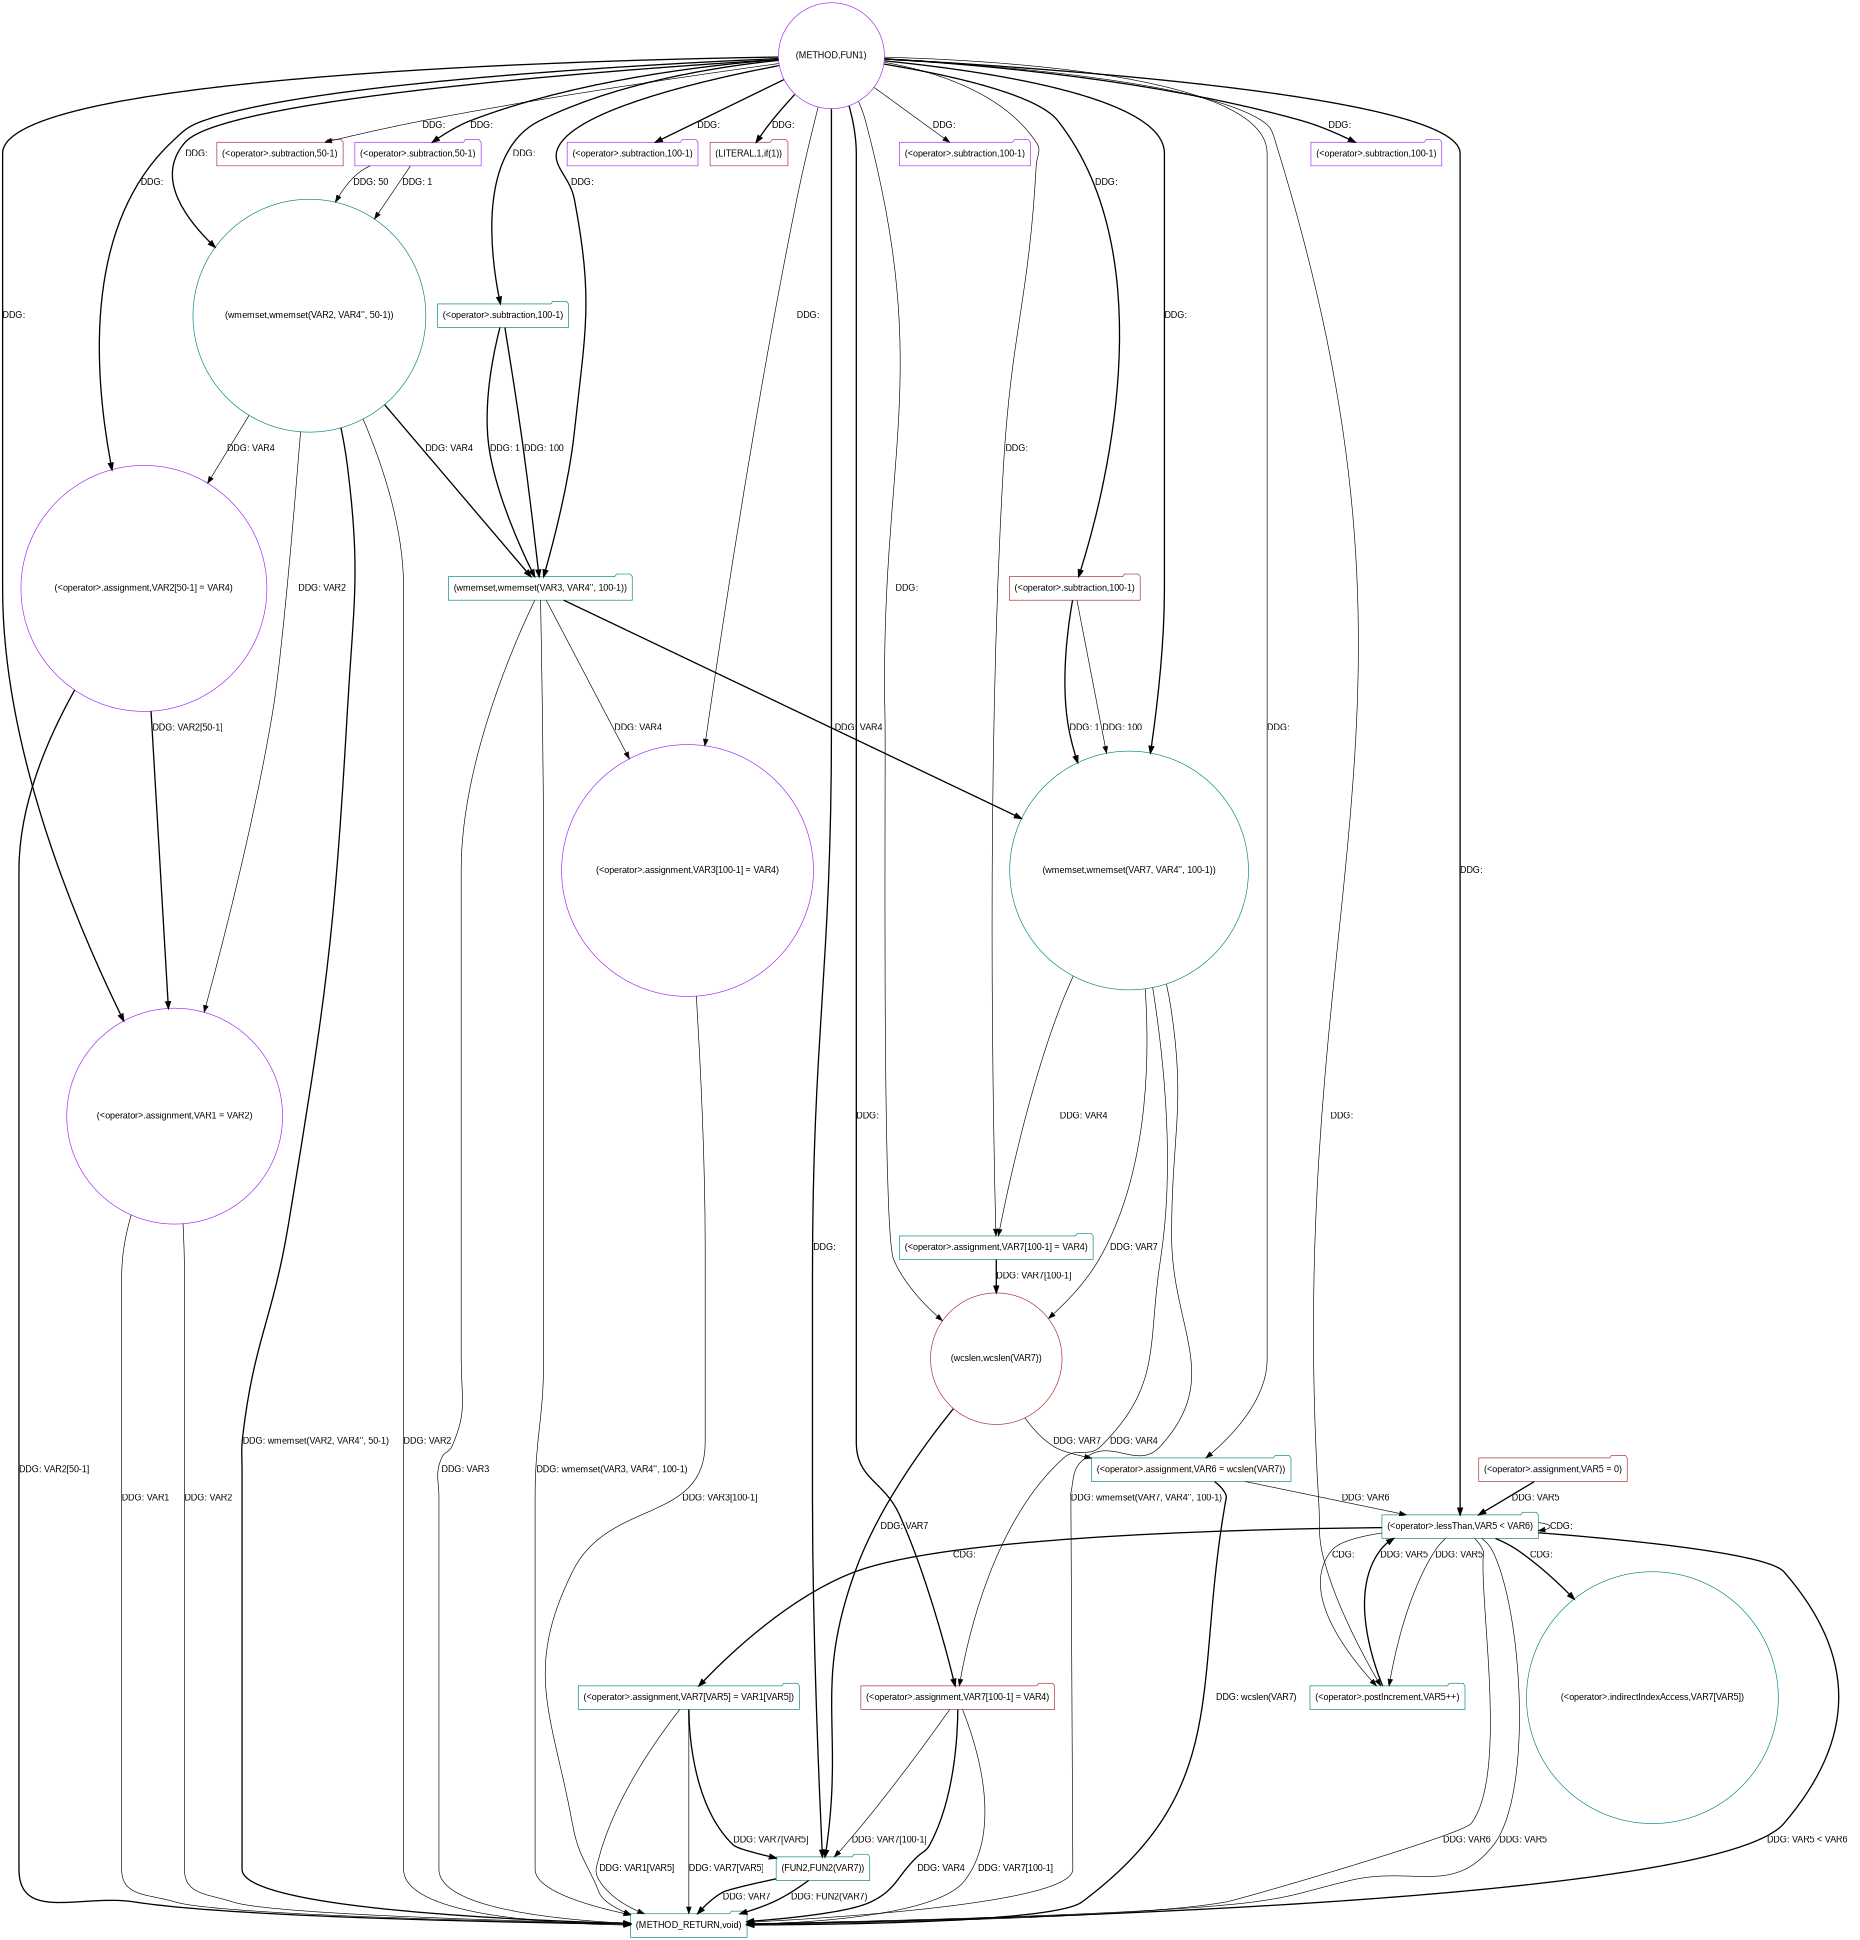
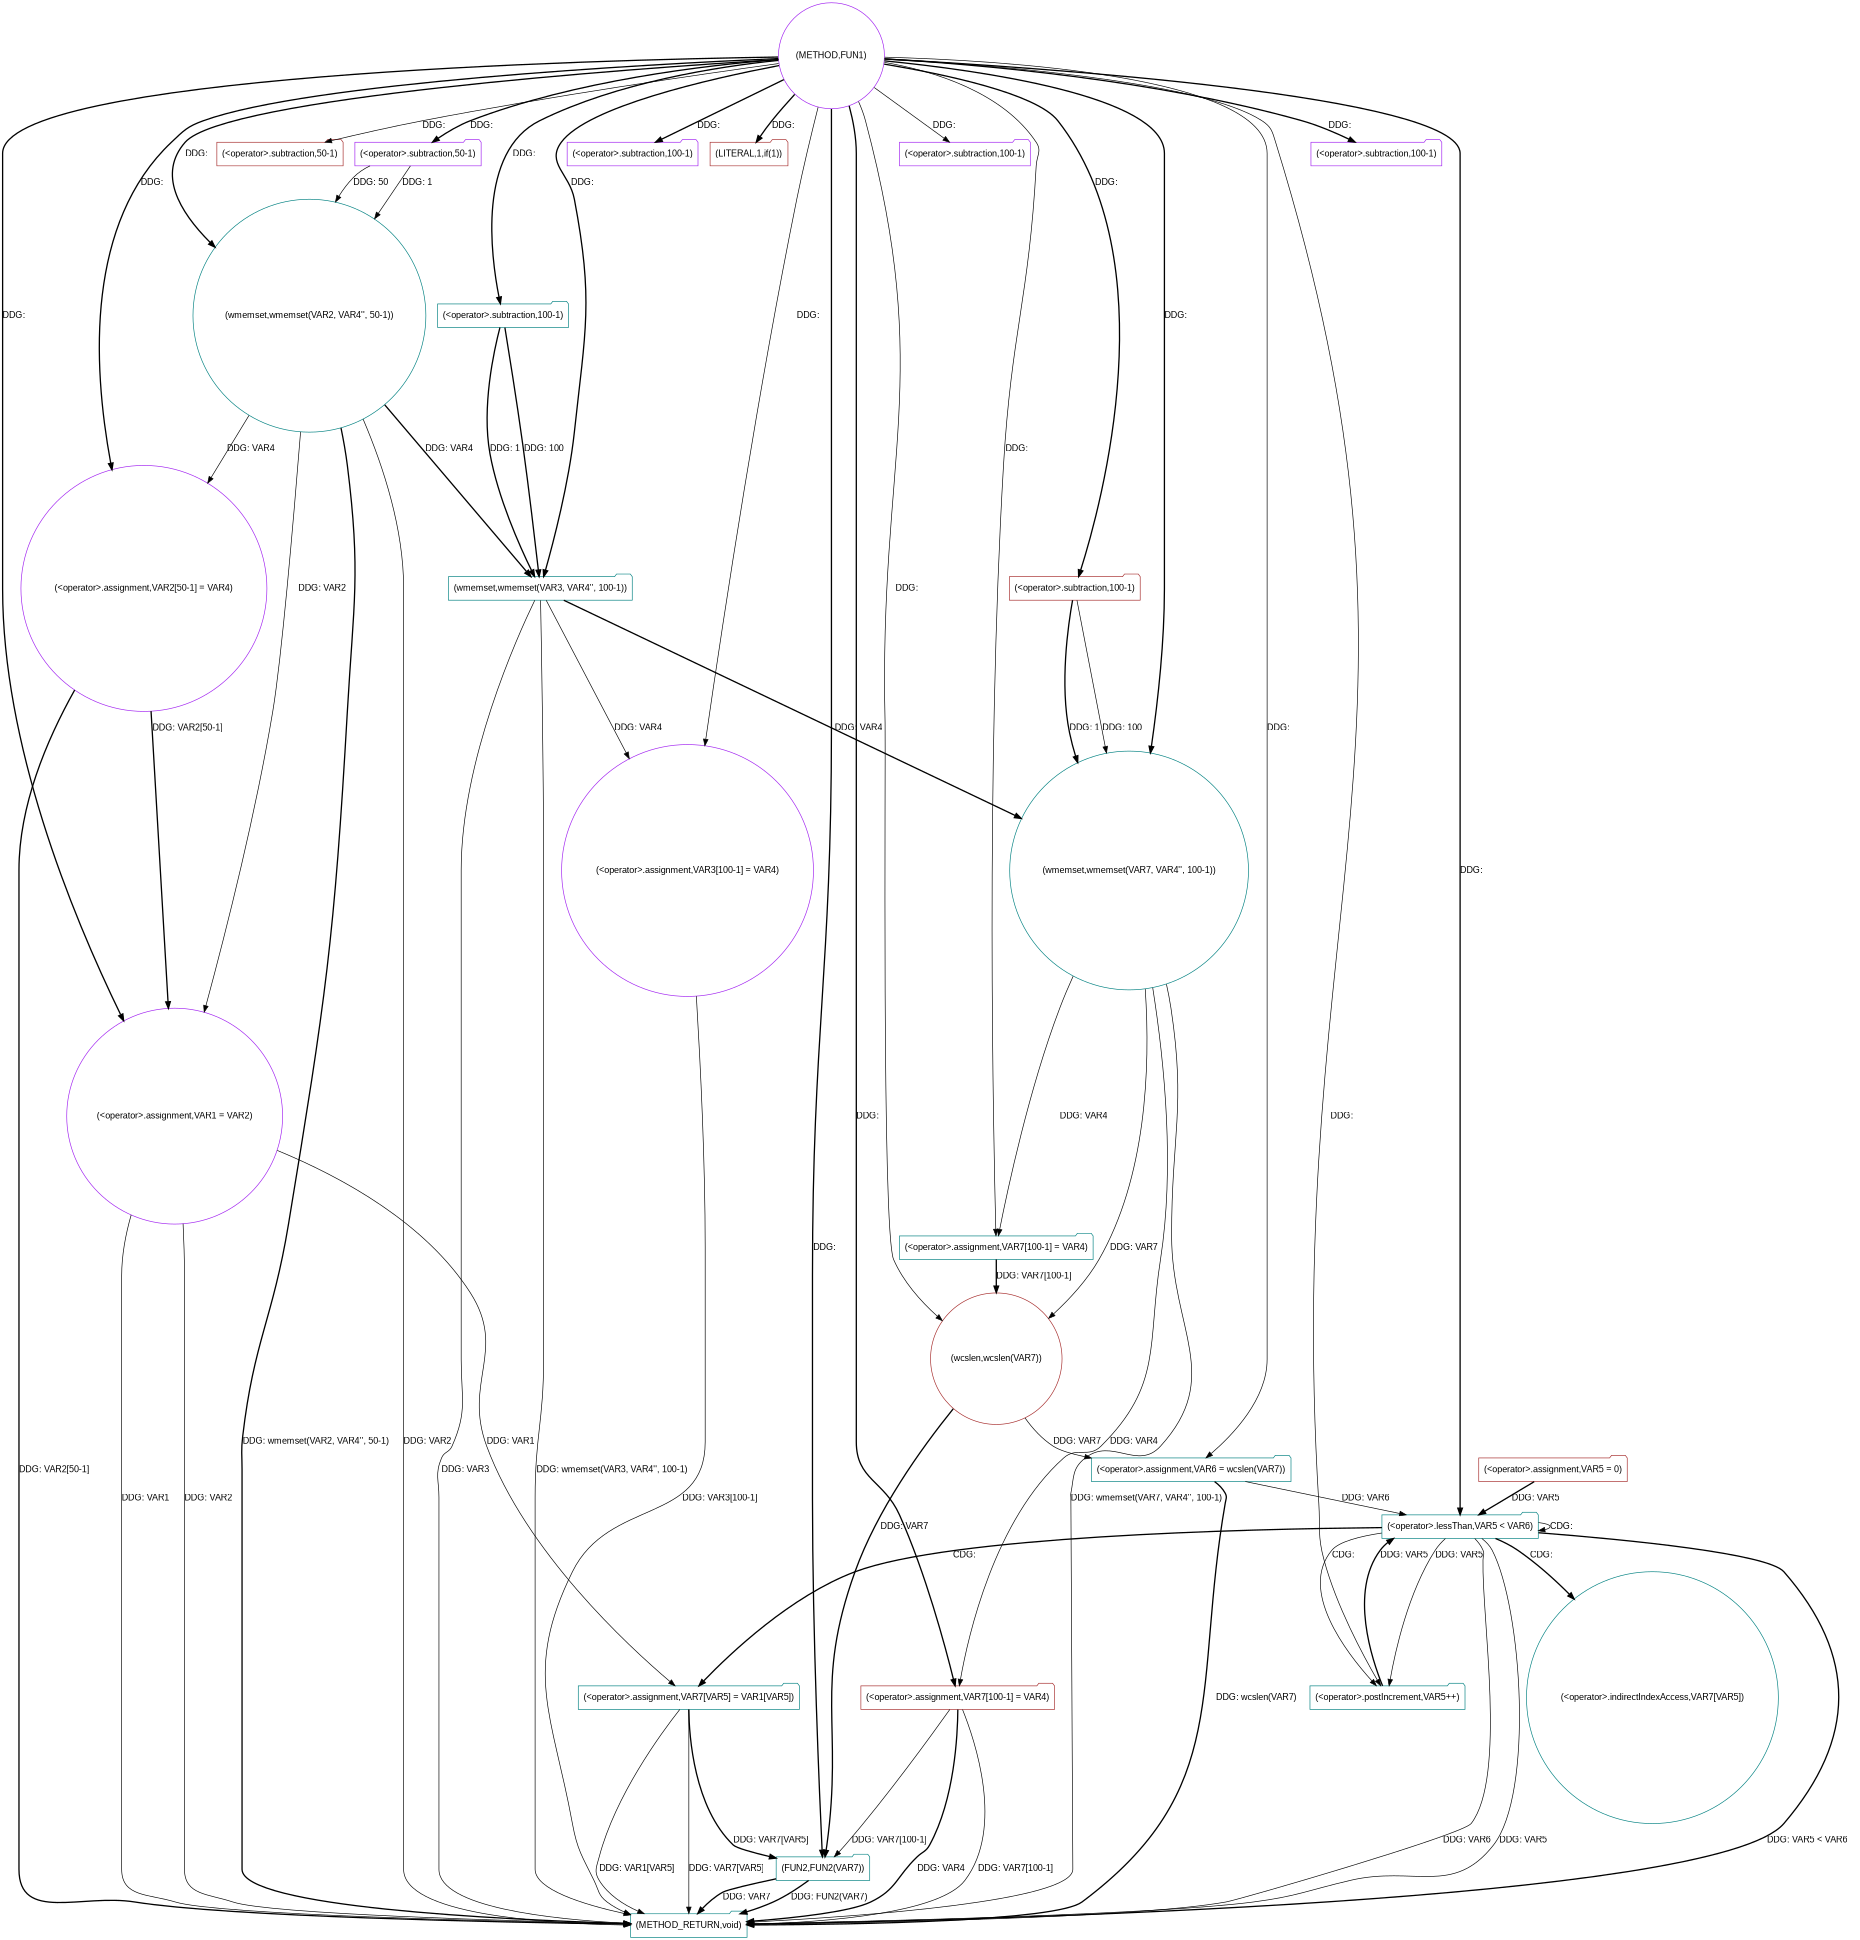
none -> (480, 1397)
